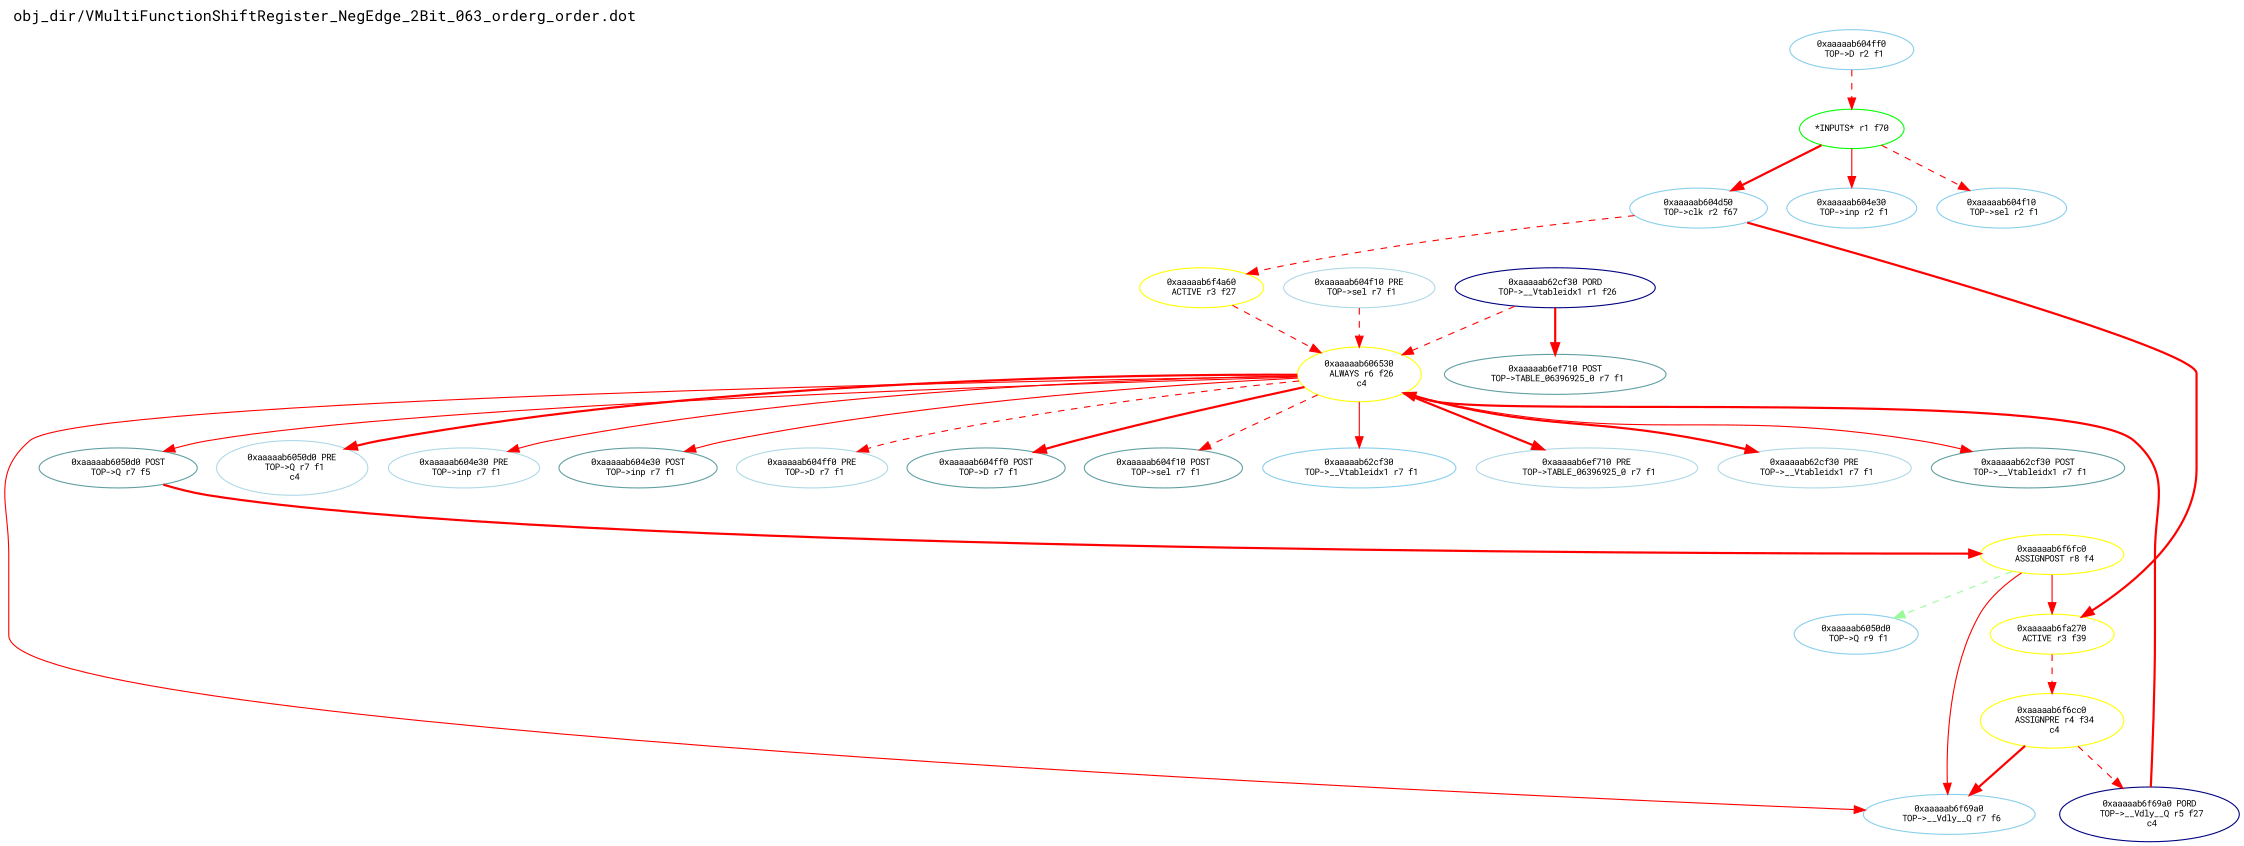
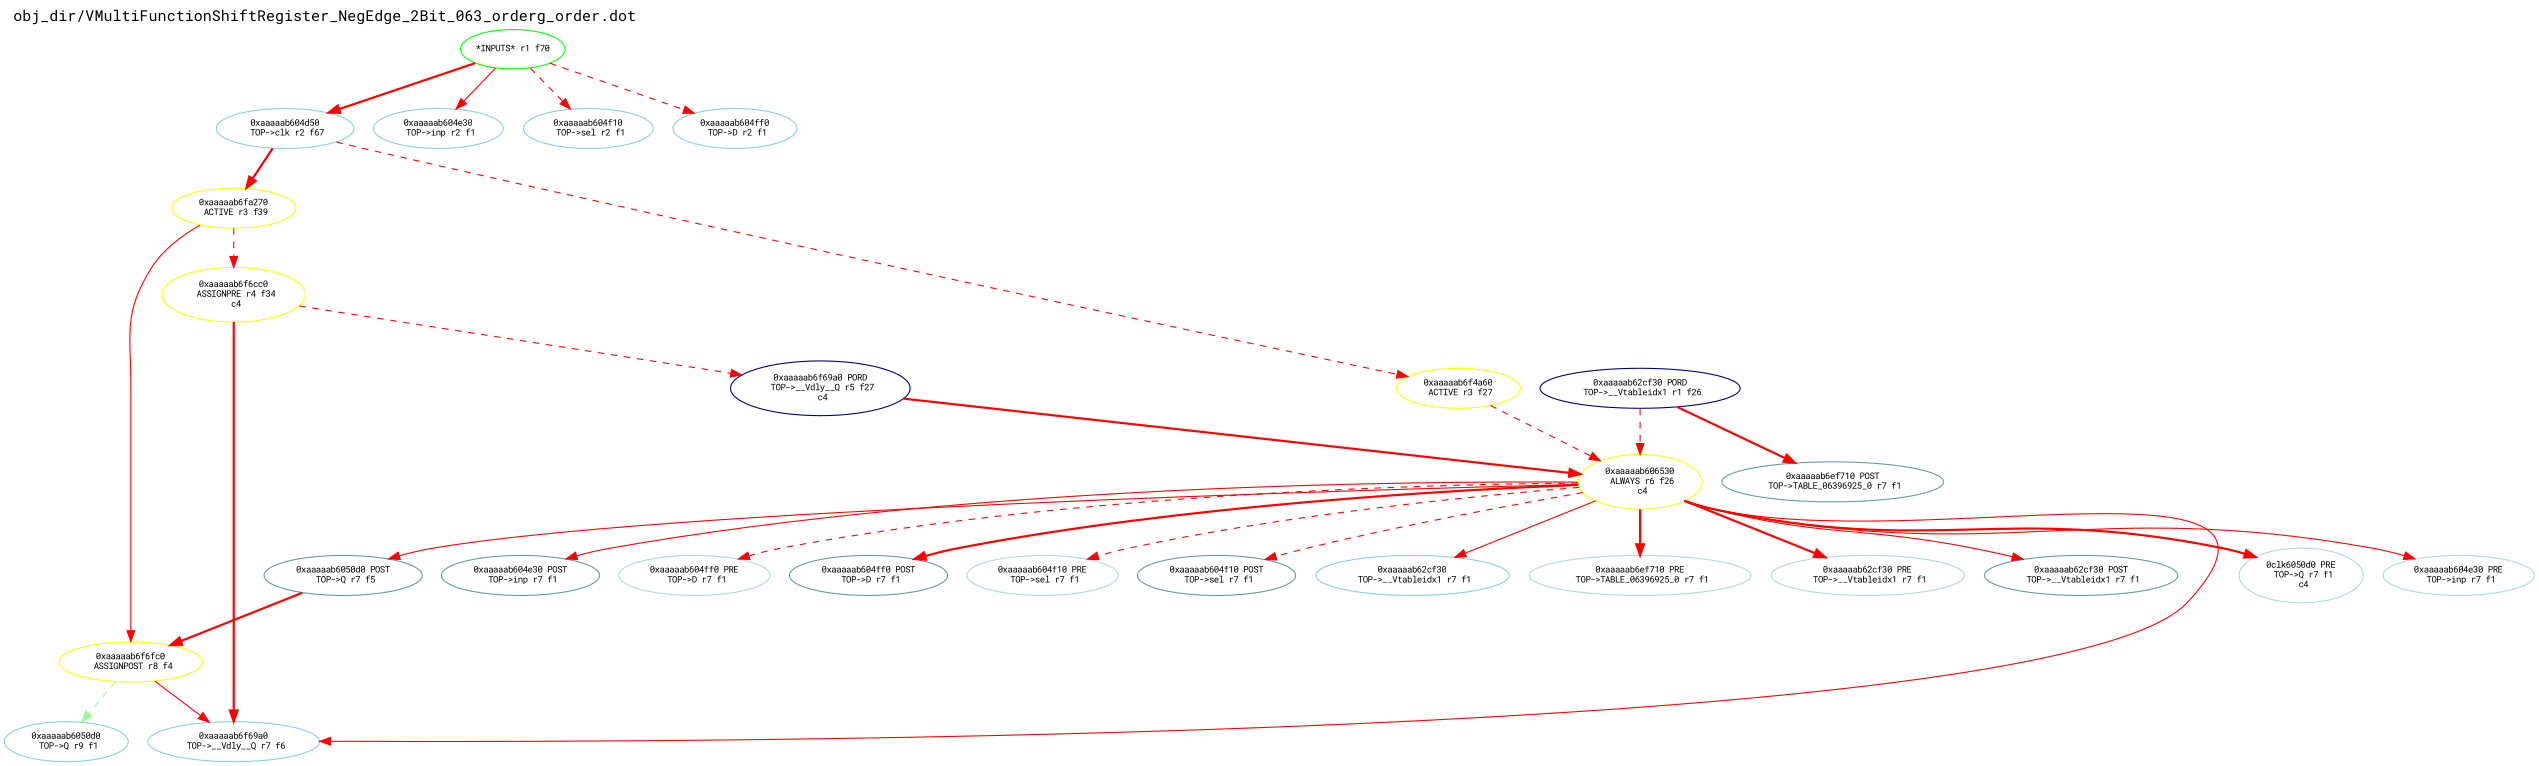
(1852, 84) -> (617, 86)
(1359, 322) -> (1337, 513)
(292, 468) -> (2301, 575)
(2052, 589) -> (131, 414)
